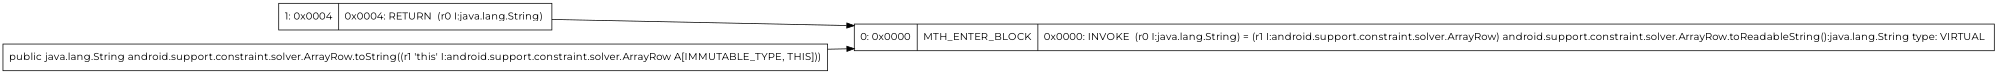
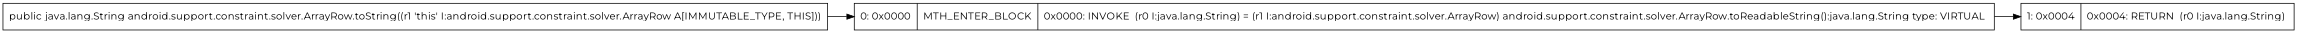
(699, 22) -> (2004, 17)
